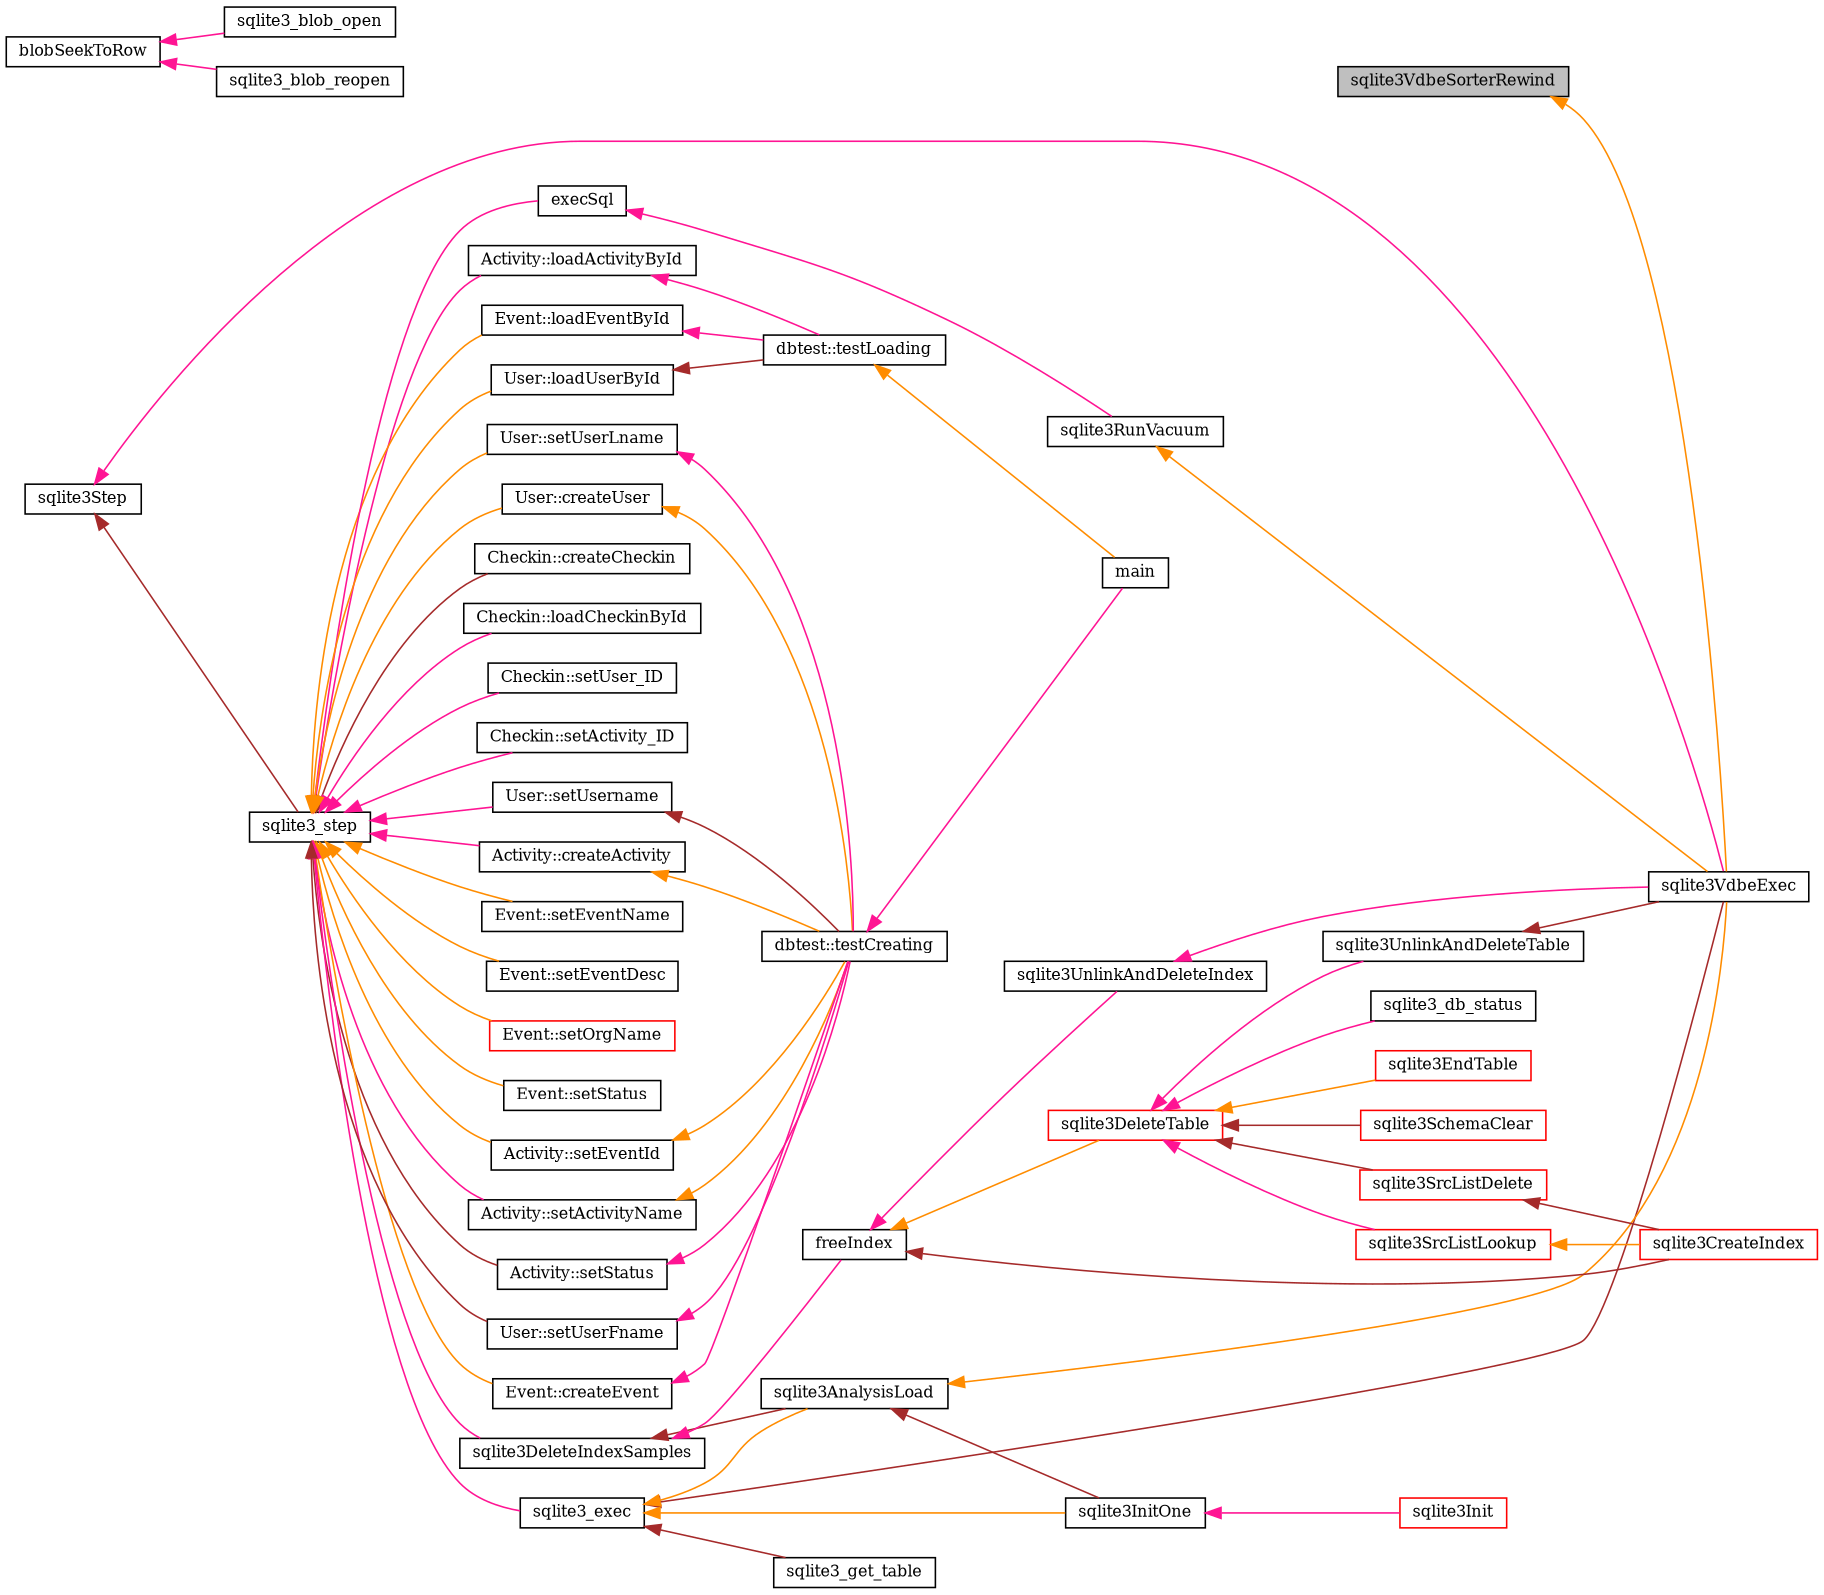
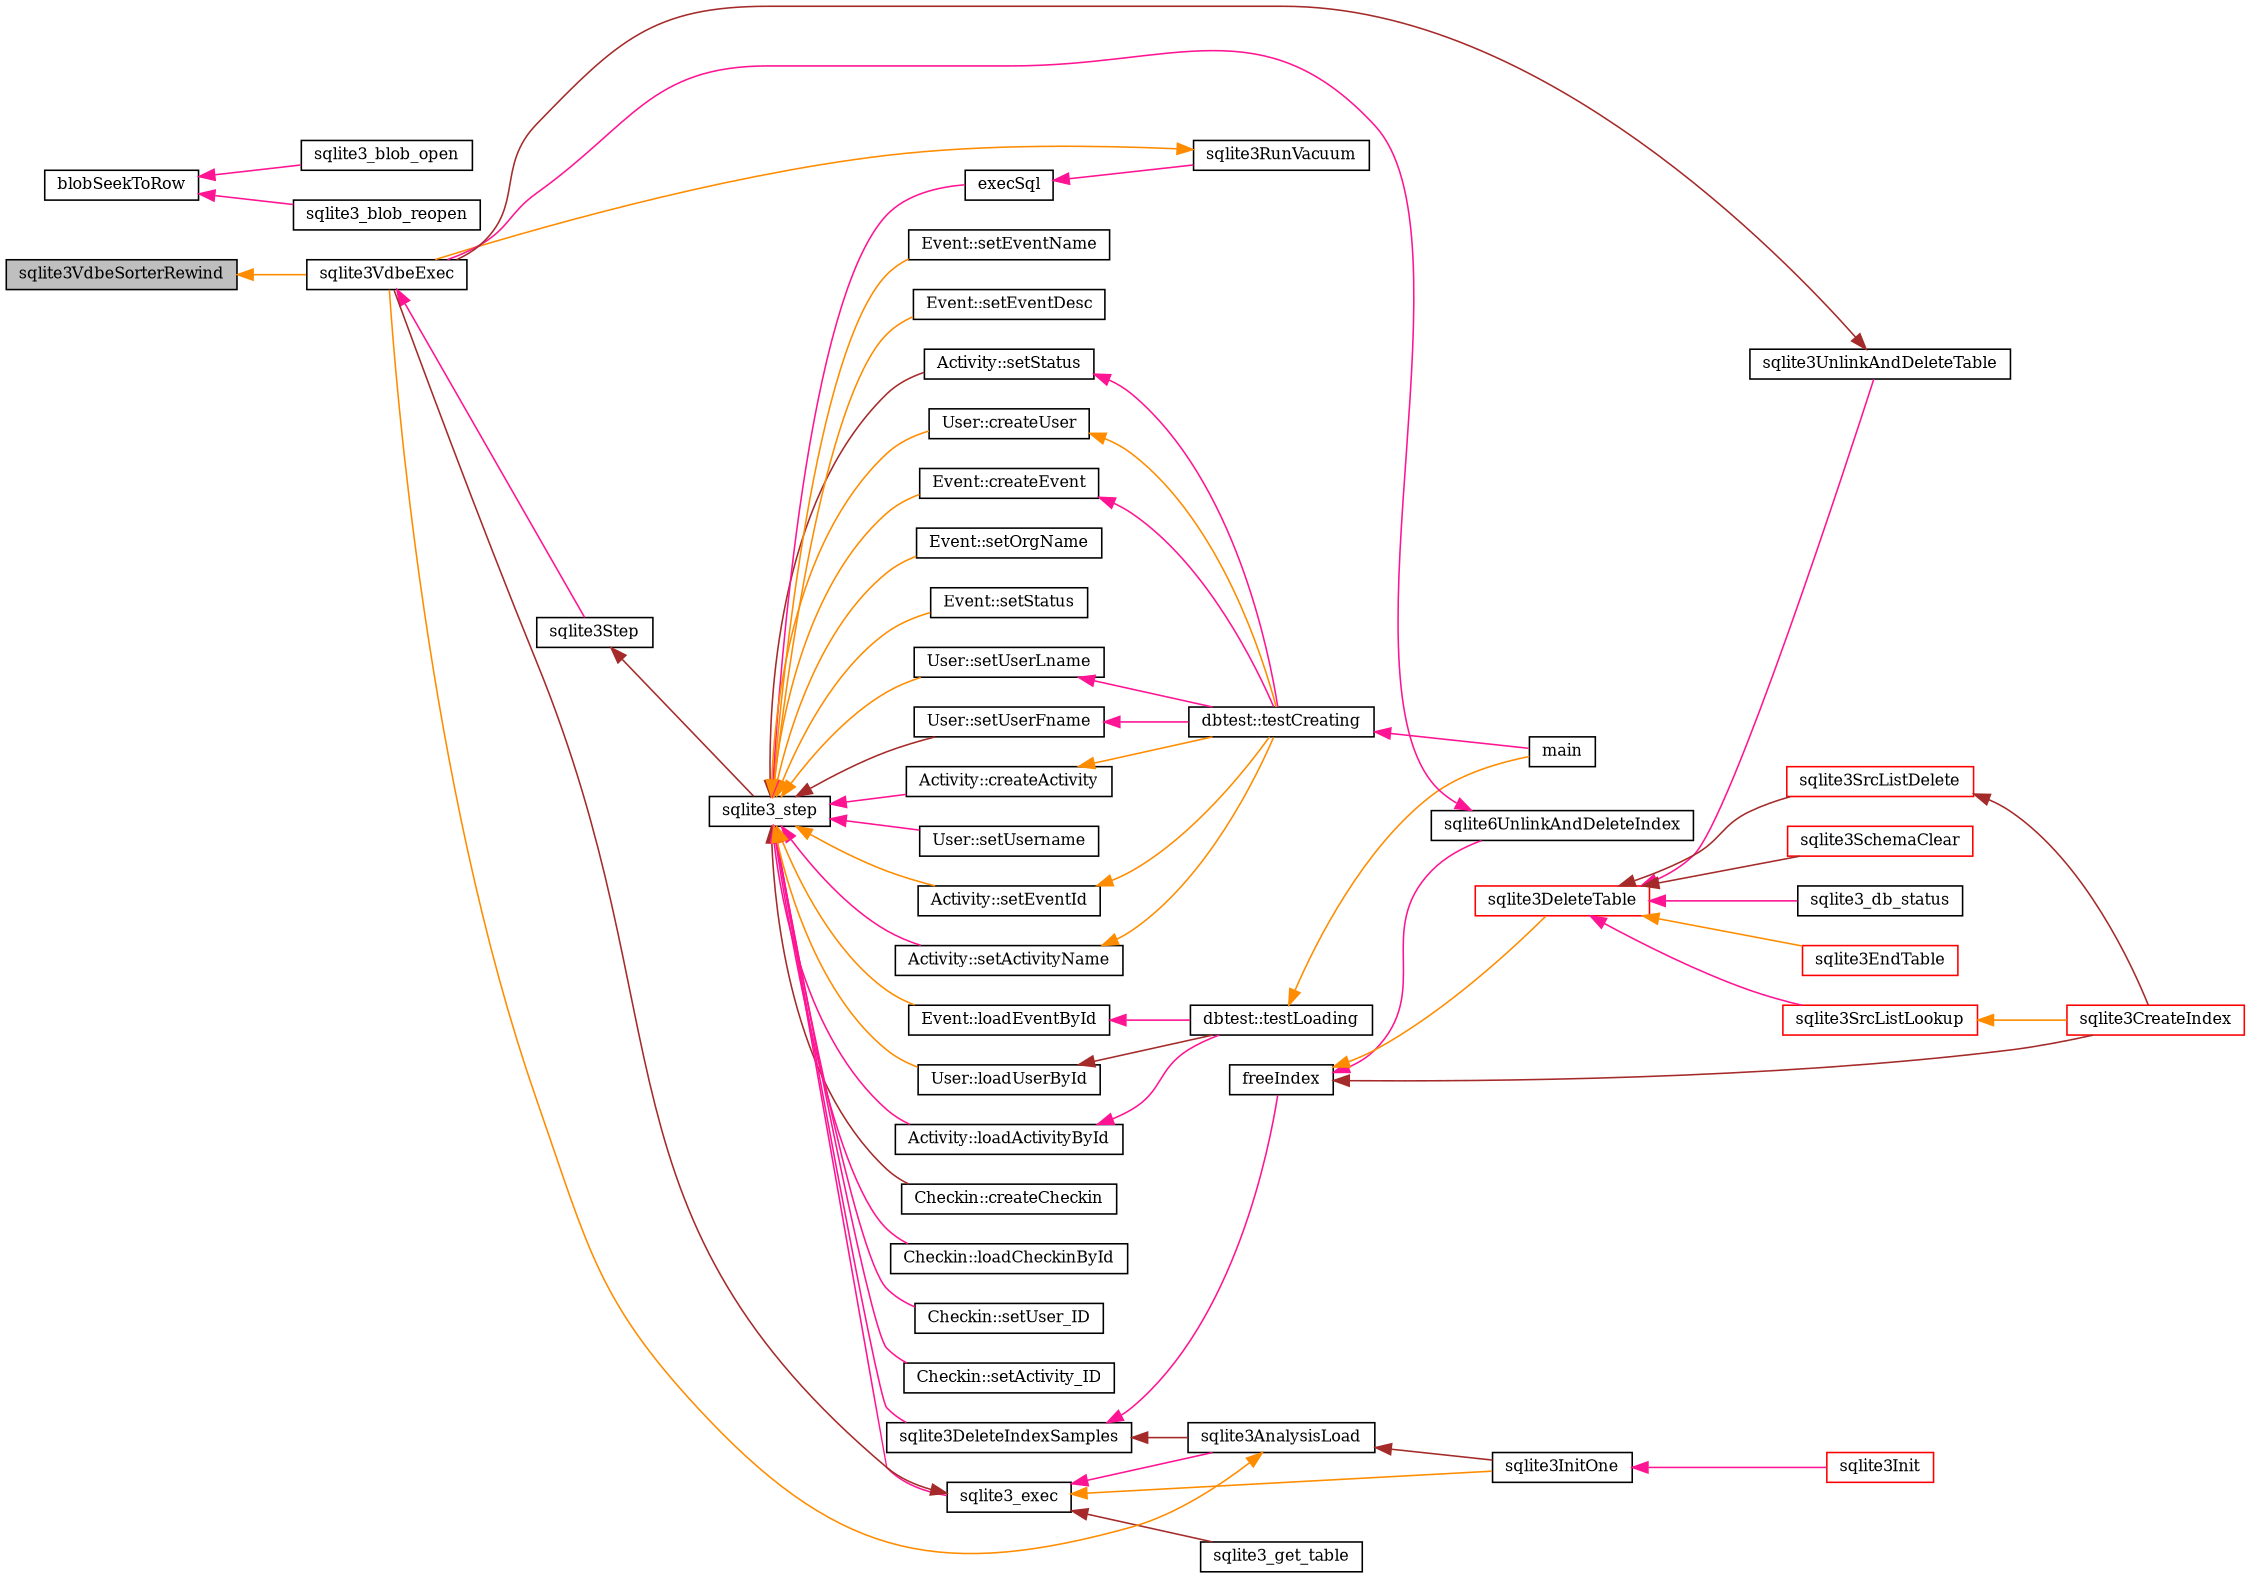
(1058, 141) -> (495, 461)
(766, 866) -> none
(1135, 976) -> (1562, 826)
(582, 1036) -> (1009, 543)
(735, 1457) -> (1150, 1466)
